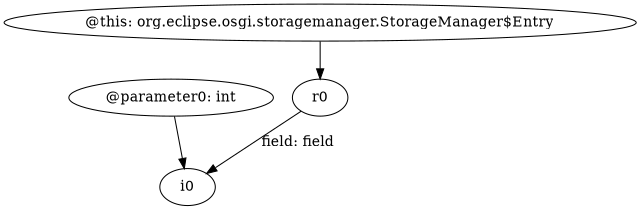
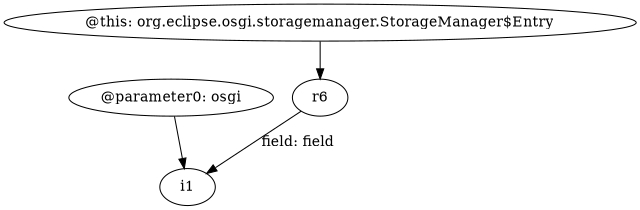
(171, 98) -> (171, 98)
(320, 98) -> (320, 98)
(188, 187) -> (188, 187)
